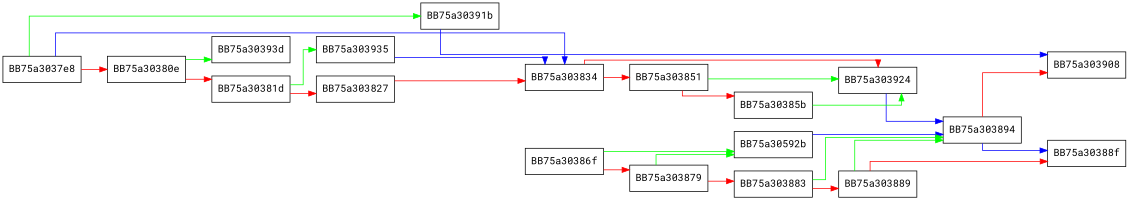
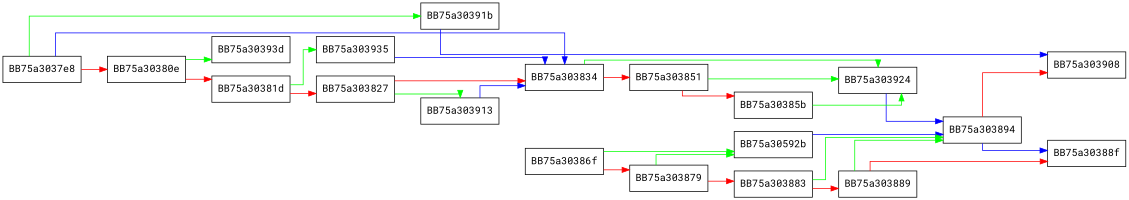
(730, 60) -> (730, 60)
none -> (460, 111)
